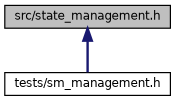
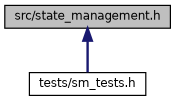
(88, 84) -> (88, 84)
